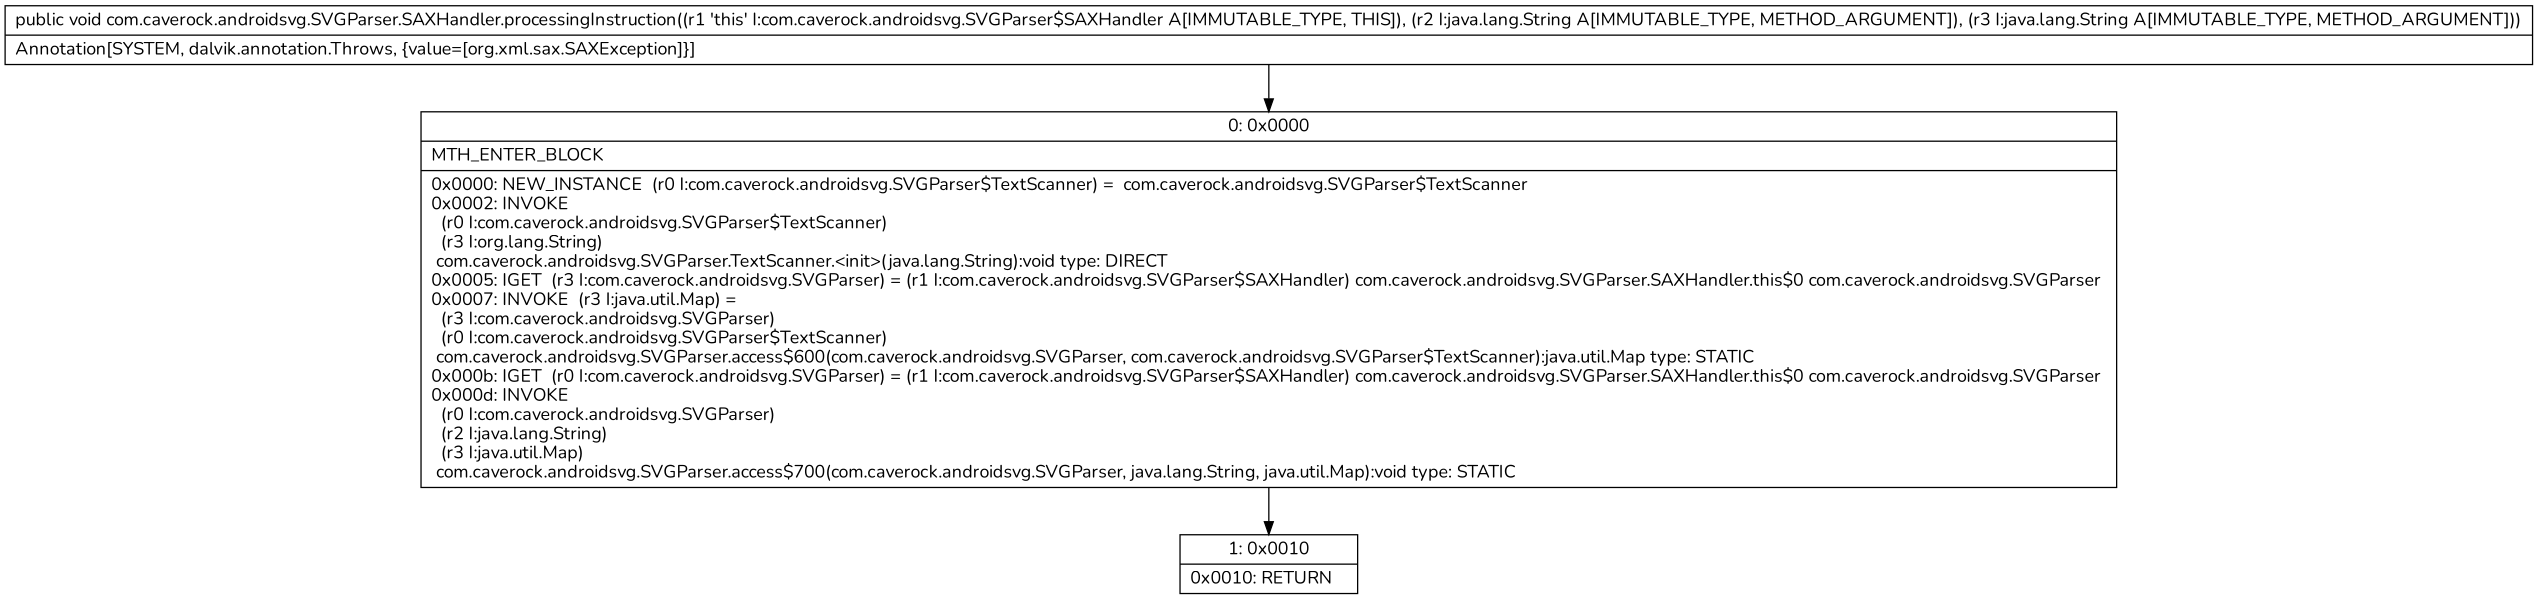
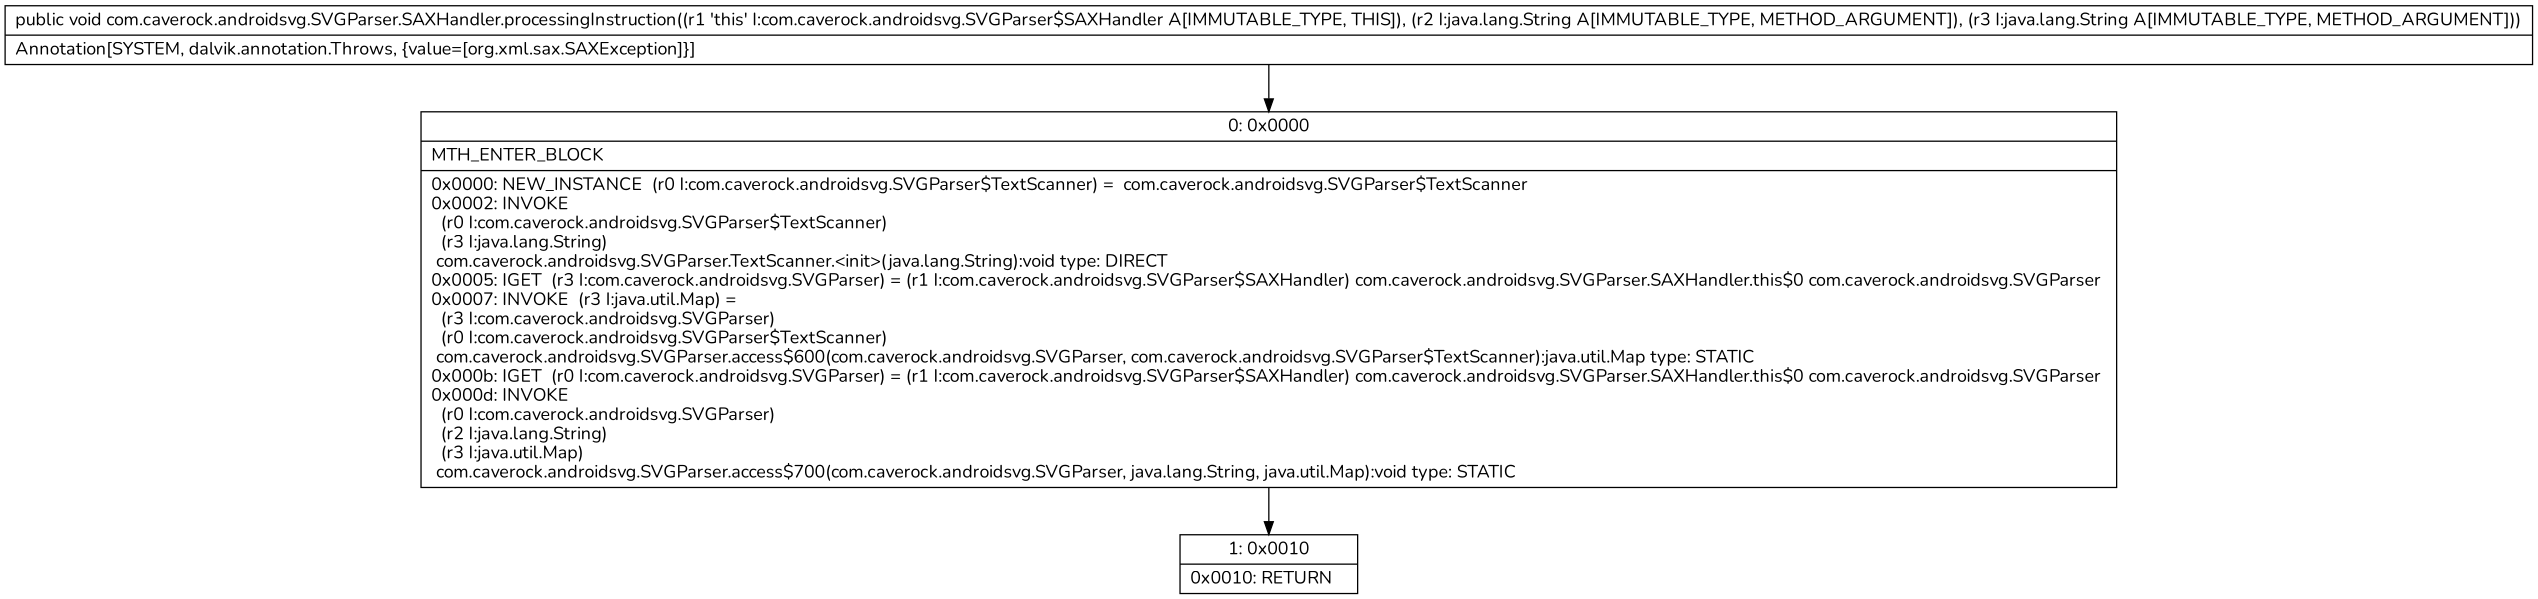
(518, 242) -> (520, 242)
